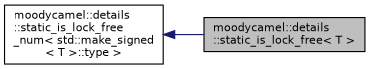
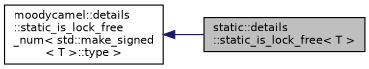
(284, 35) -> (284, 35)
